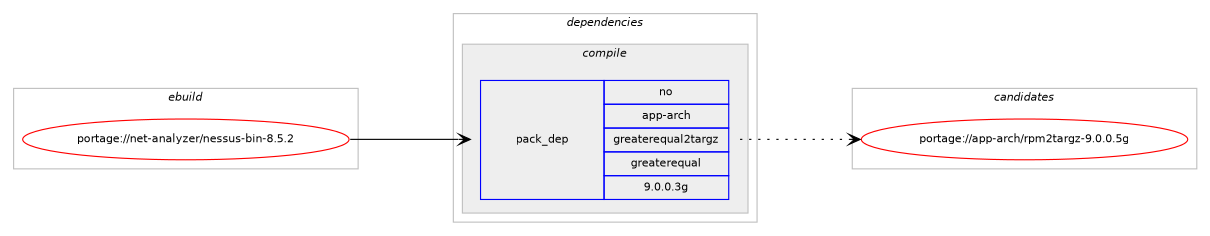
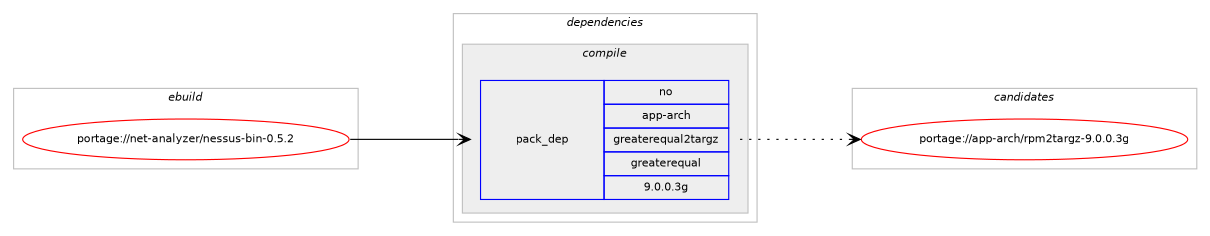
(186, 139) -> (186, 139)
(1025, 139) -> (1025, 139)
